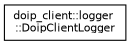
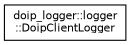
(65, 23) -> (65, 23)
